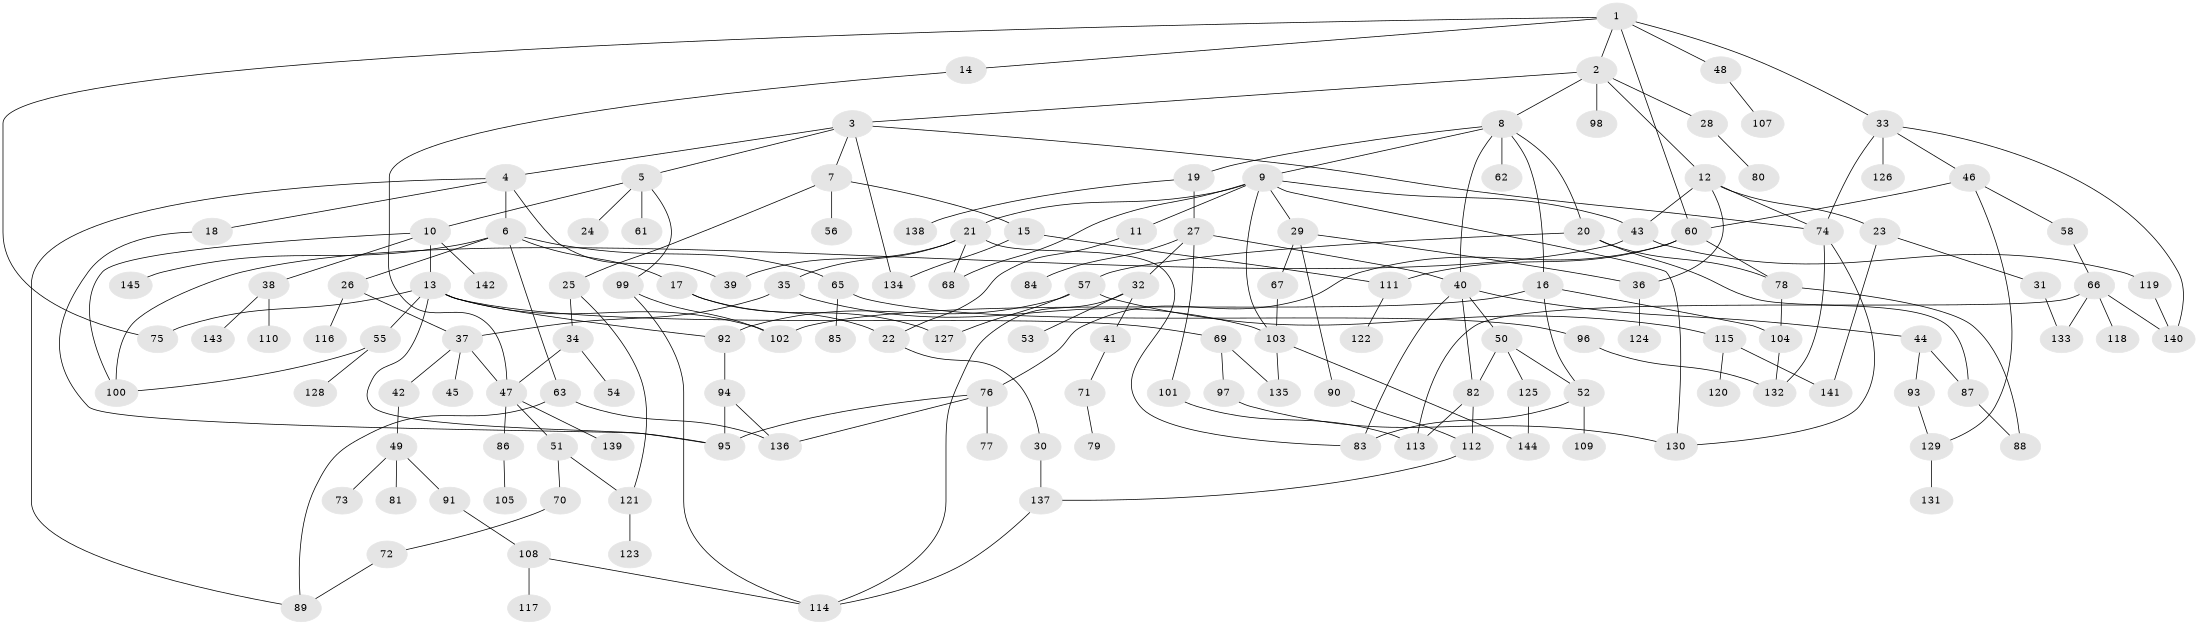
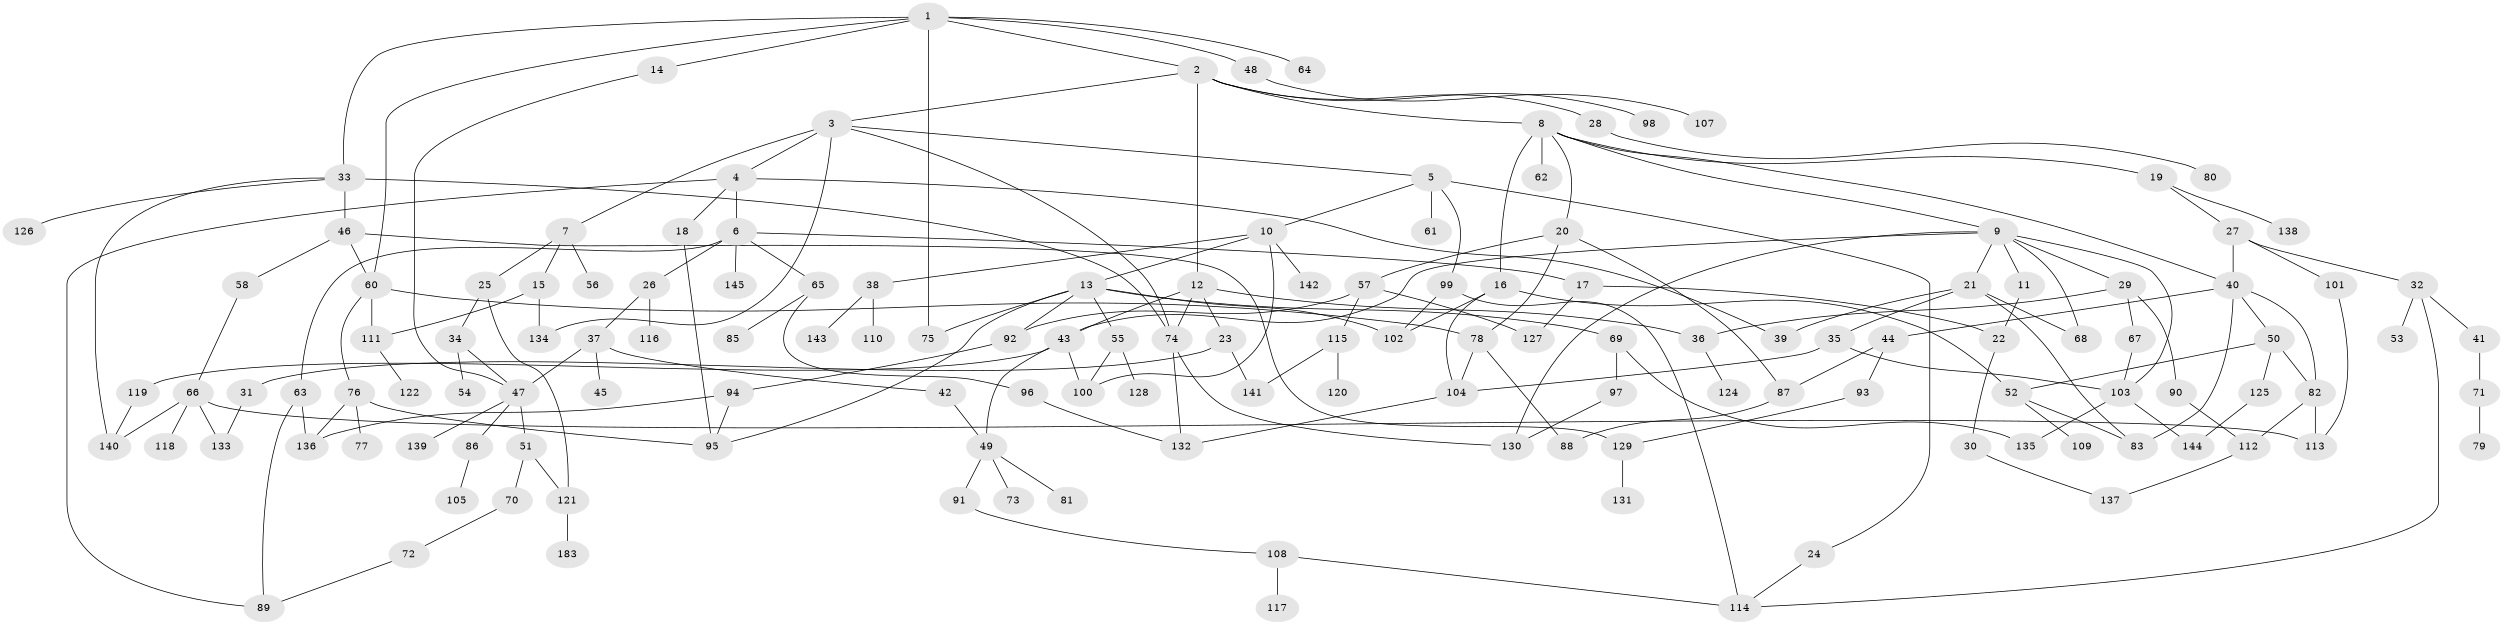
none -> (1305, 70)
(1031, 285) -> none
(561, 324) -> (1658, 372)
none -> (1001, 379)
(630, 554) -> (568, 554)
(943, 574) -> (1778, 581)
